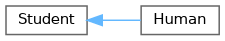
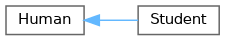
(122, 20) -> (119, 20)
